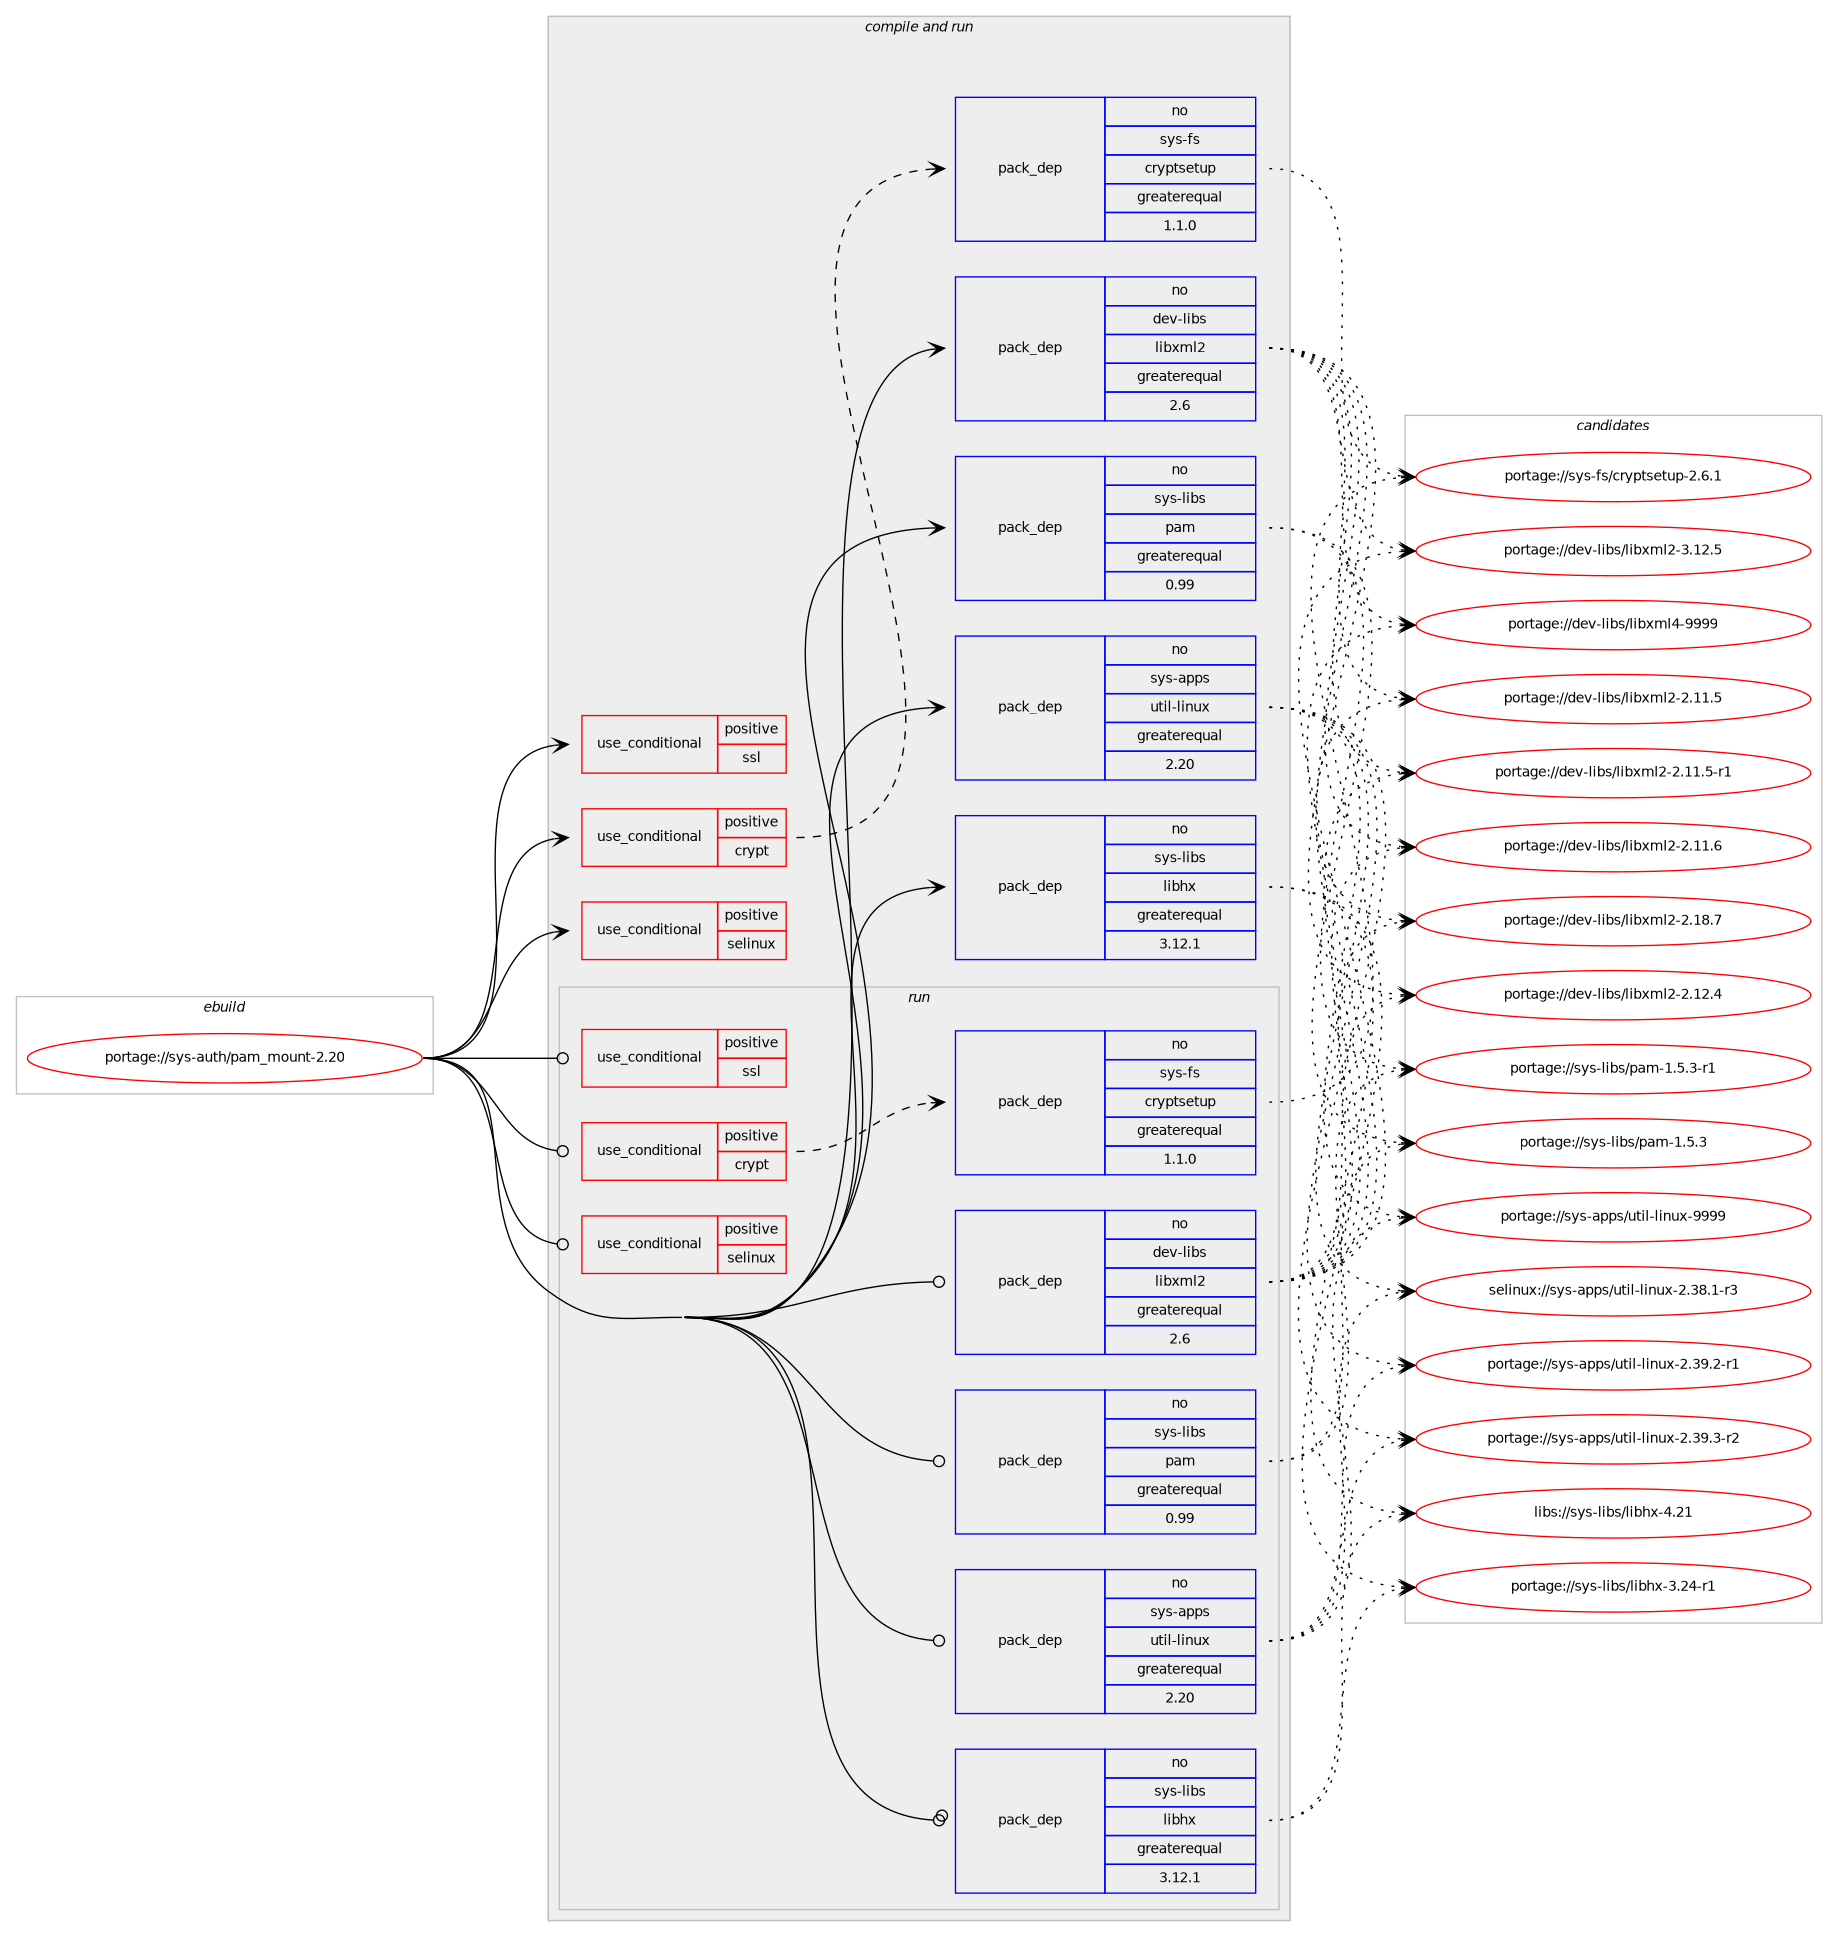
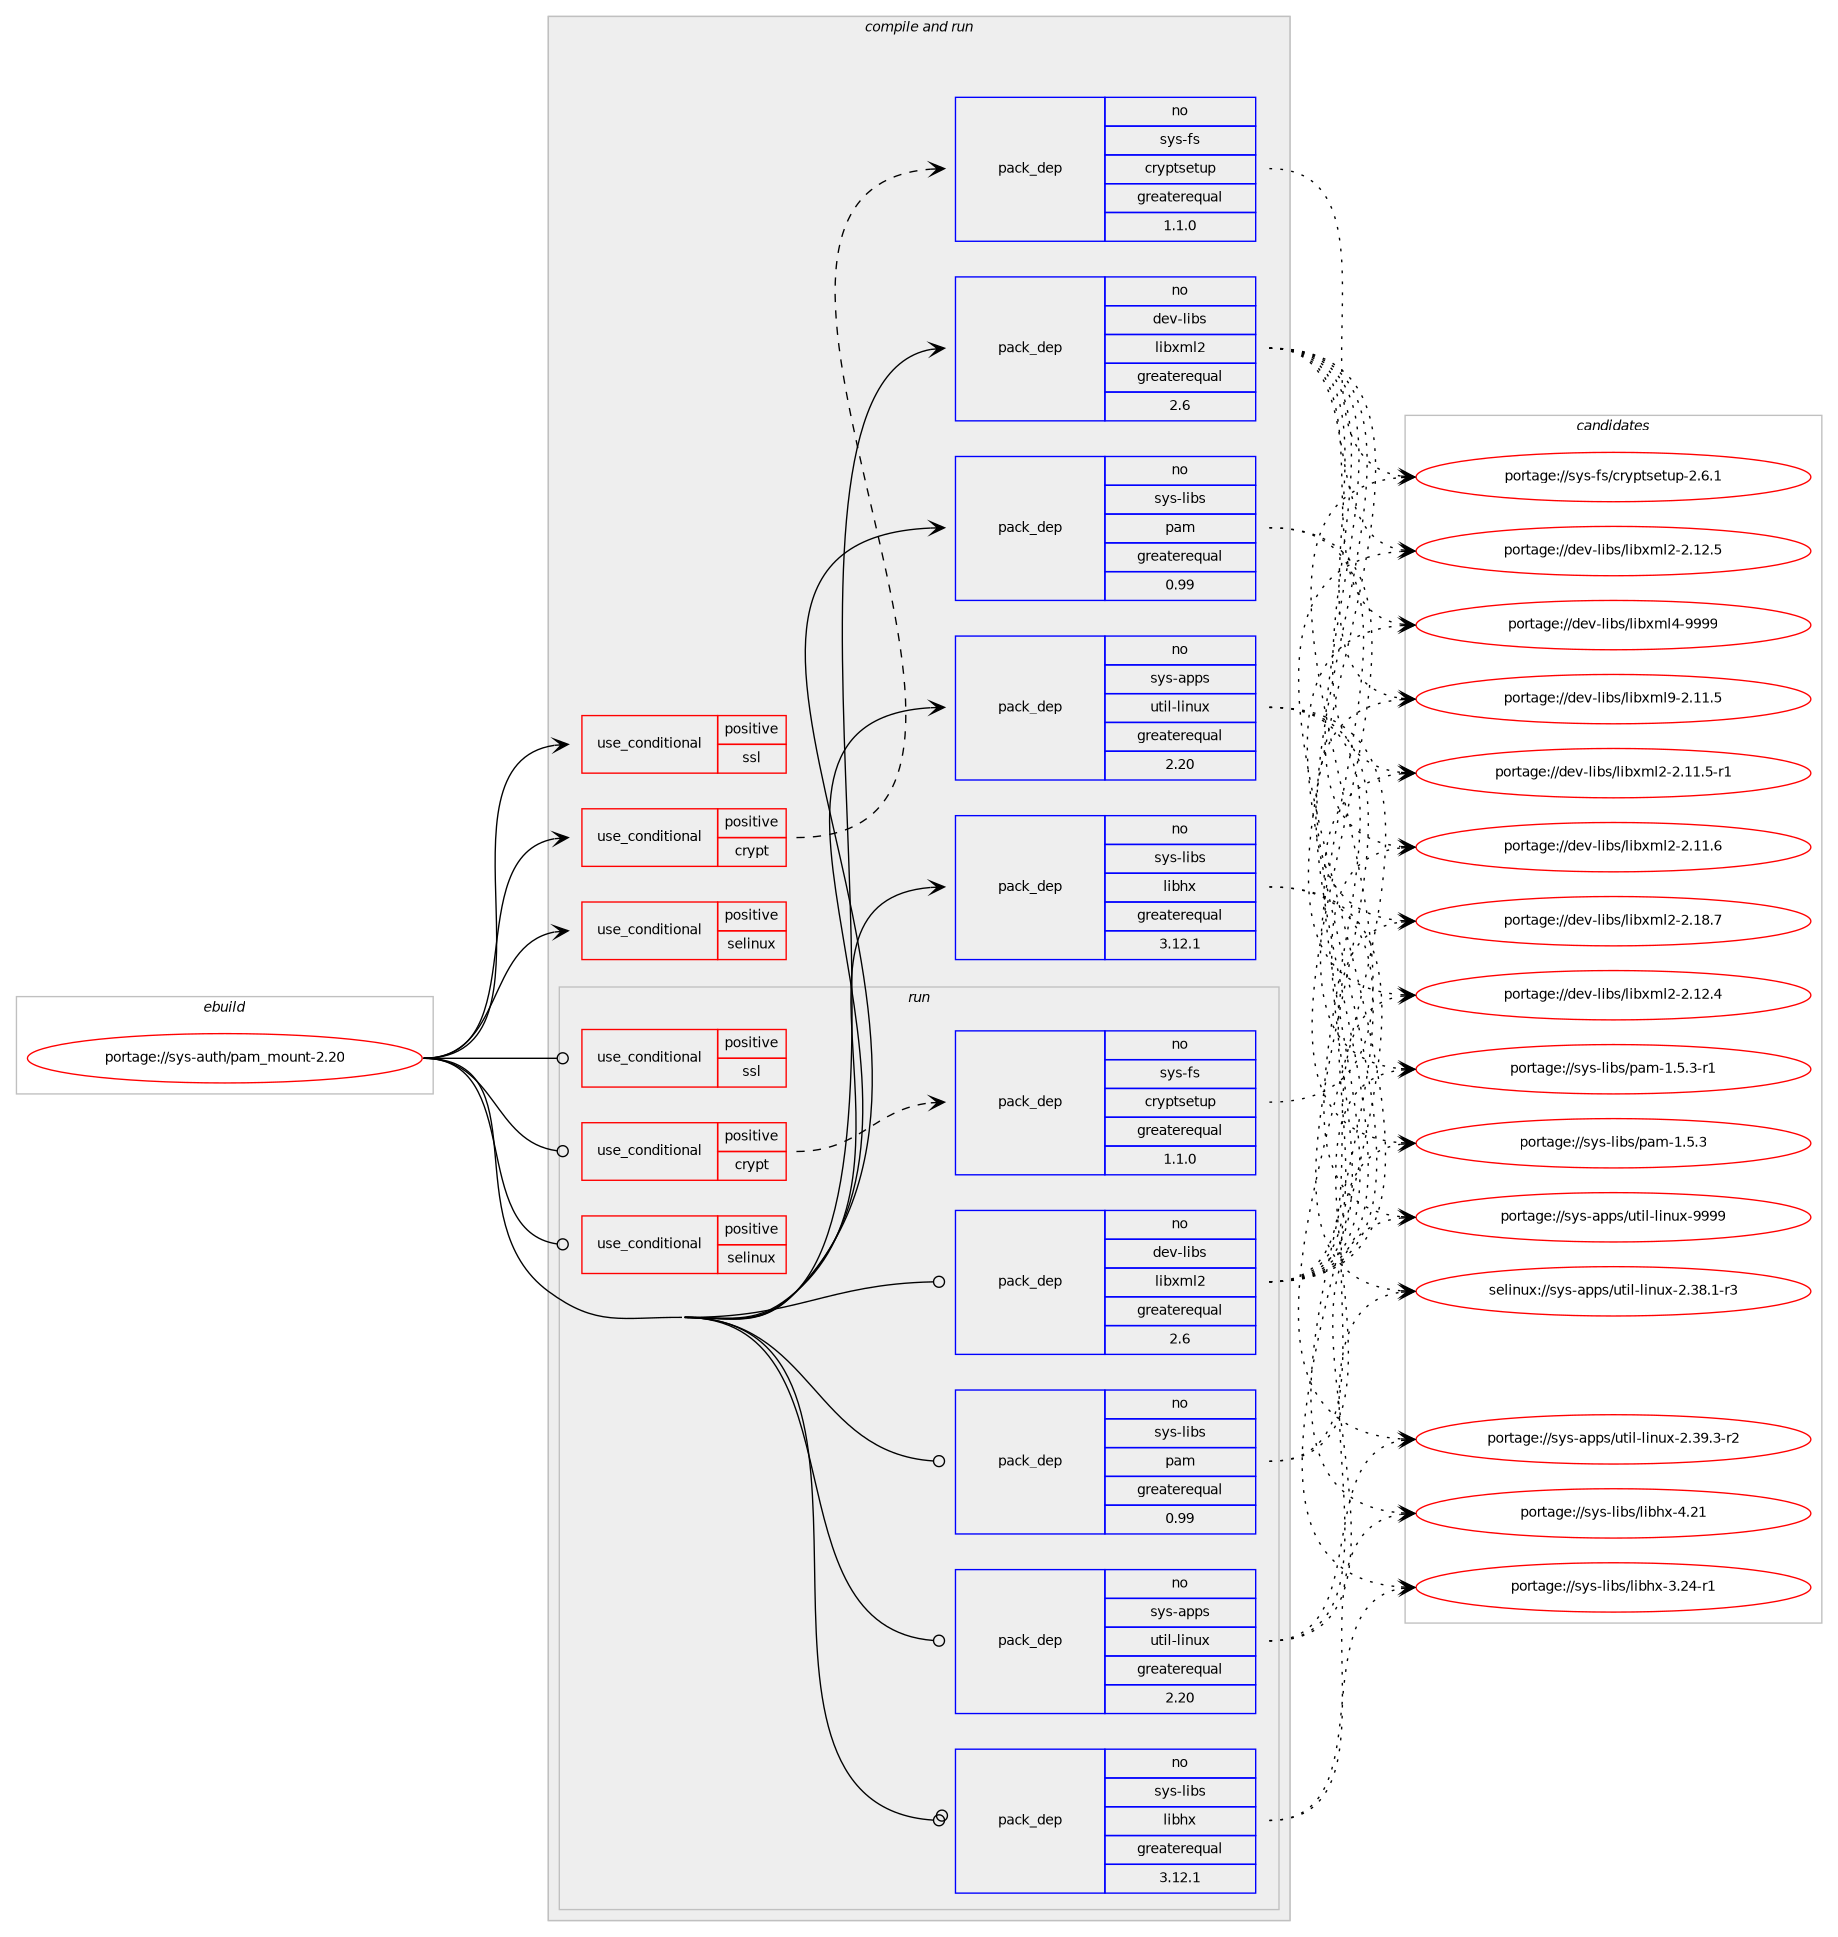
(1613, 551) -> (1613, 551)
(1613, 699) -> (1613, 699)
(1613, 1365) -> none
(1613, 1513) -> (1613, 1513)
